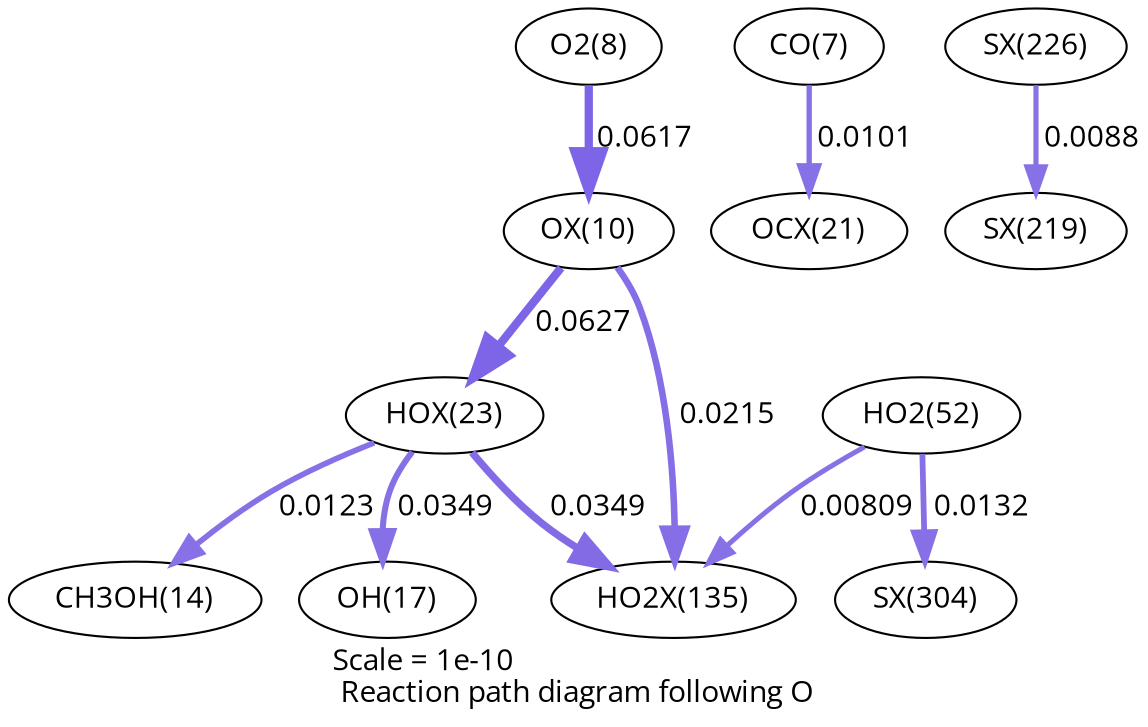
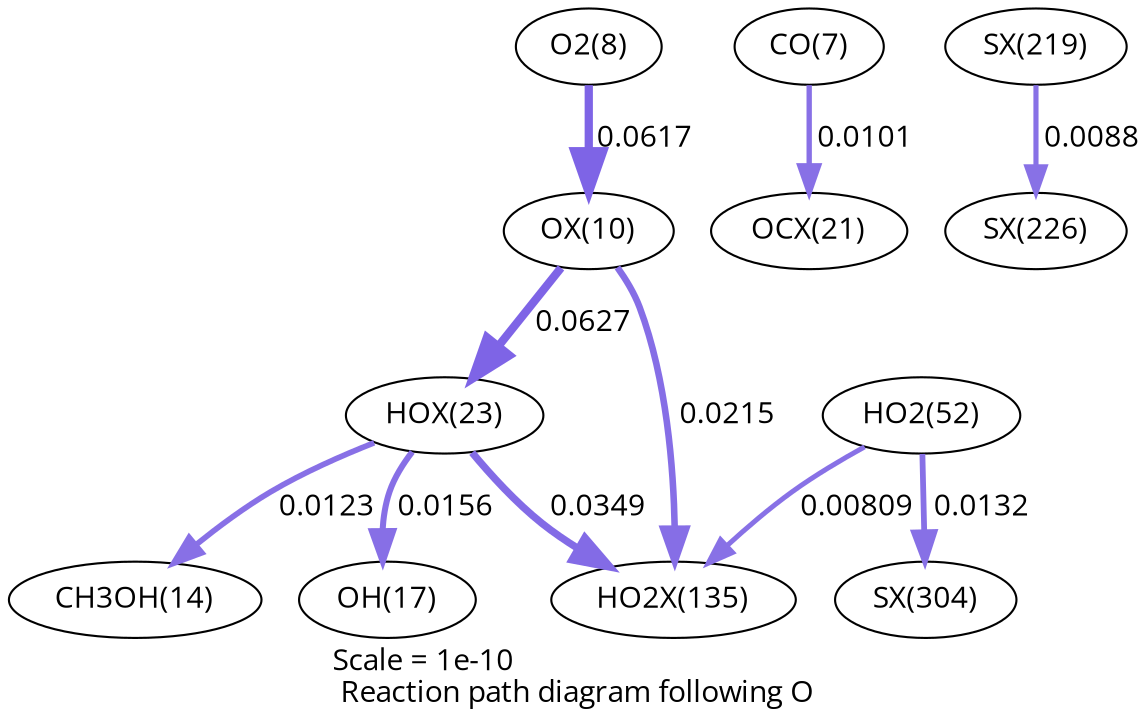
(1036, 126) -> (1036, 126)
(441, 508) -> (441, 508)
